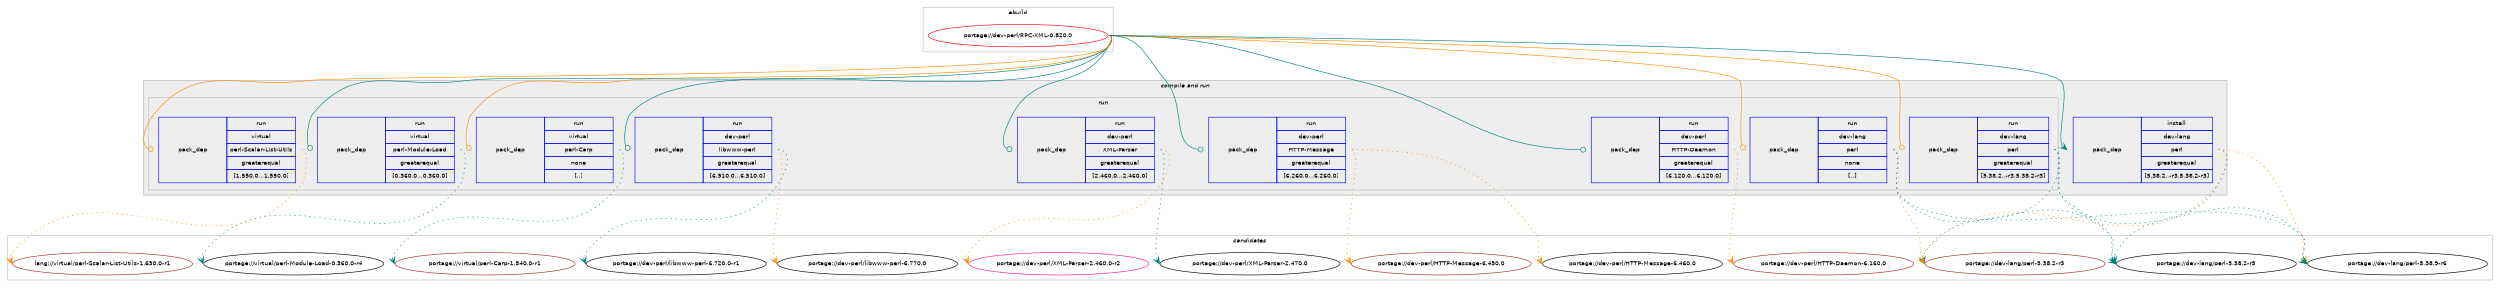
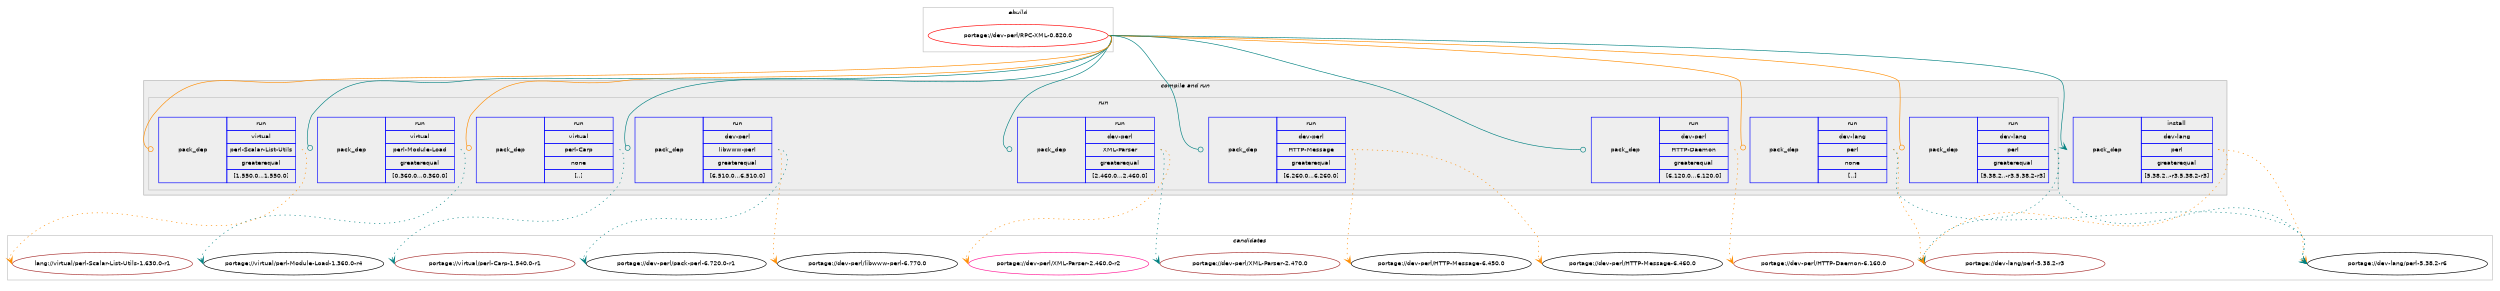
(294, 264) -> (294, 264)
(676, 264) -> (676, 264)
(1250, 264) -> (1250, 264)
(1441, 264) -> (1441, 264)
(2206, 264) -> none
(2398, 264) -> (2398, 264)
